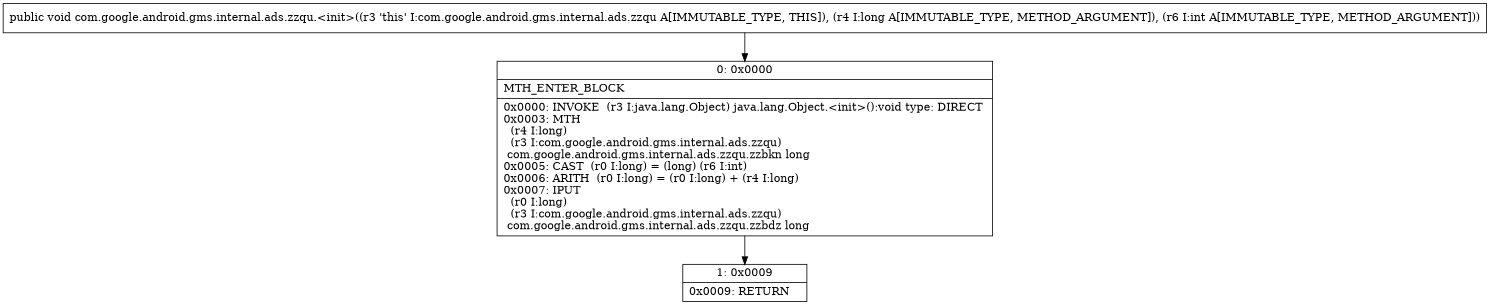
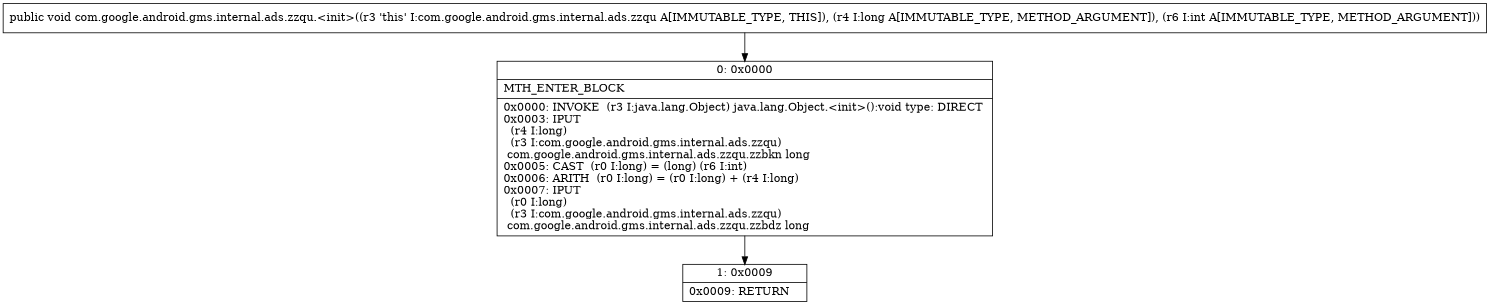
(546, 119) -> (546, 119)
